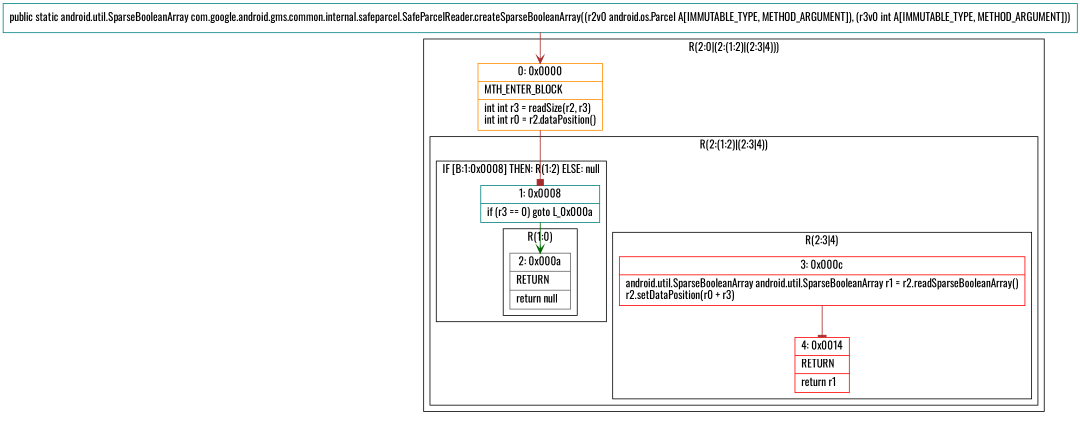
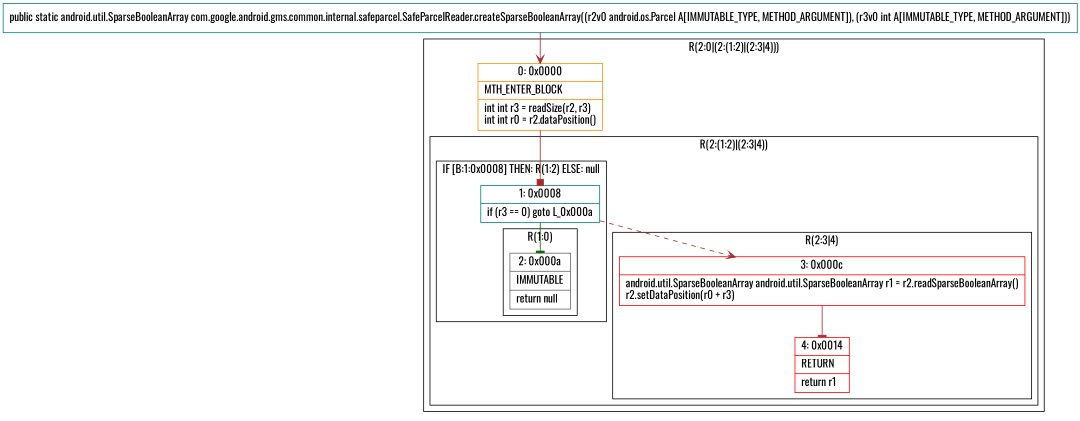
(540, 236) -> (540, 236)
none -> (664, 238)
(533, 280) -> (540, 280)
